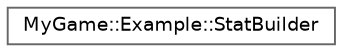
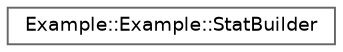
(171, 26) -> (171, 26)
